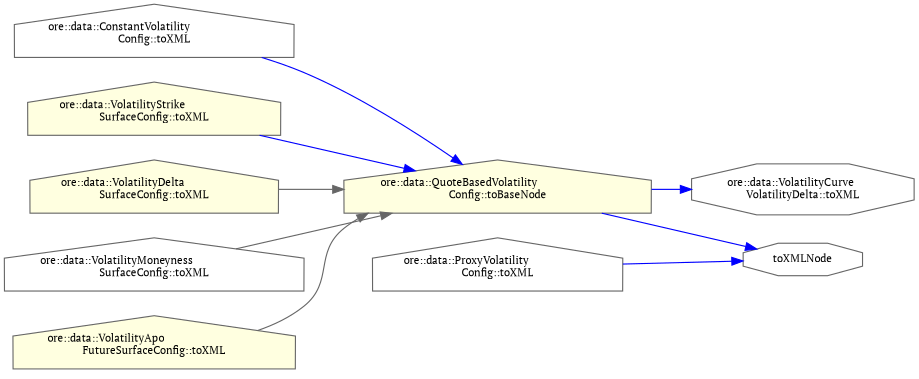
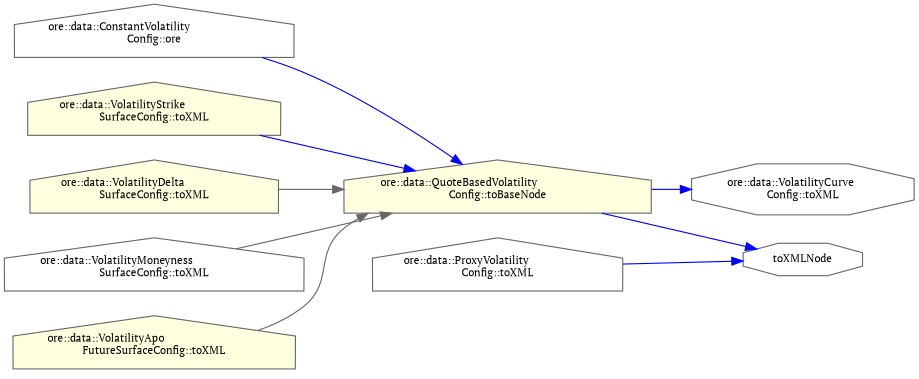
(154, 34) -> (154, 34)
(803, 189) -> (803, 189)
